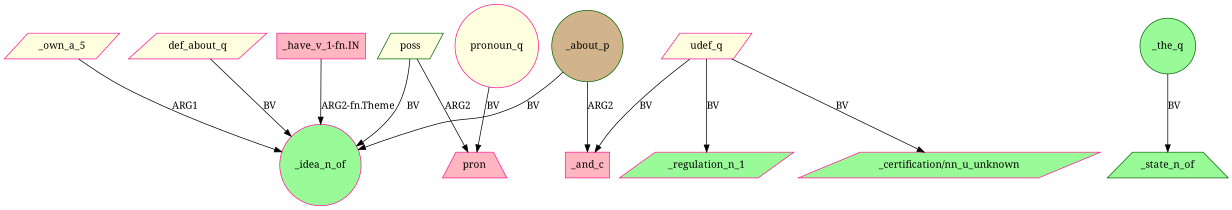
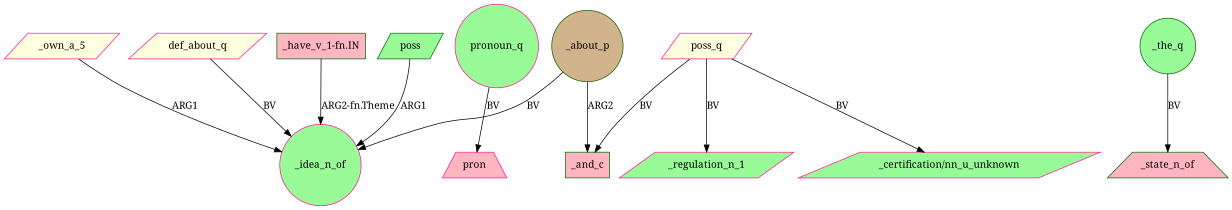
(321, 46) -> (321, 46)
(410, 46) -> (410, 46)
(497, 46) -> (497, 46)
(707, 46) -> (707, 46)
(441, 102) -> none
(414, 106) -> (414, 106)
(587, 165) -> (587, 165)
(1168, 165) -> (1168, 165)
